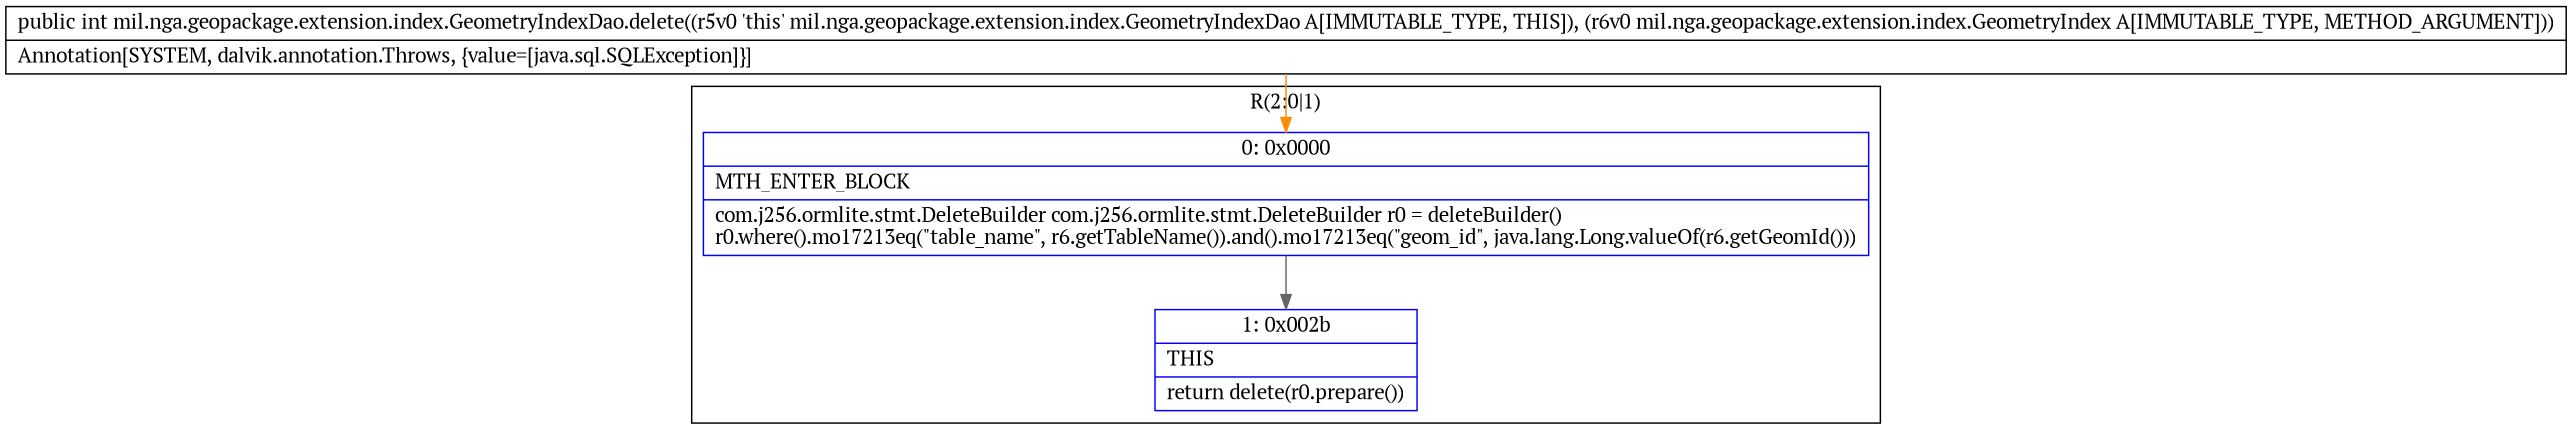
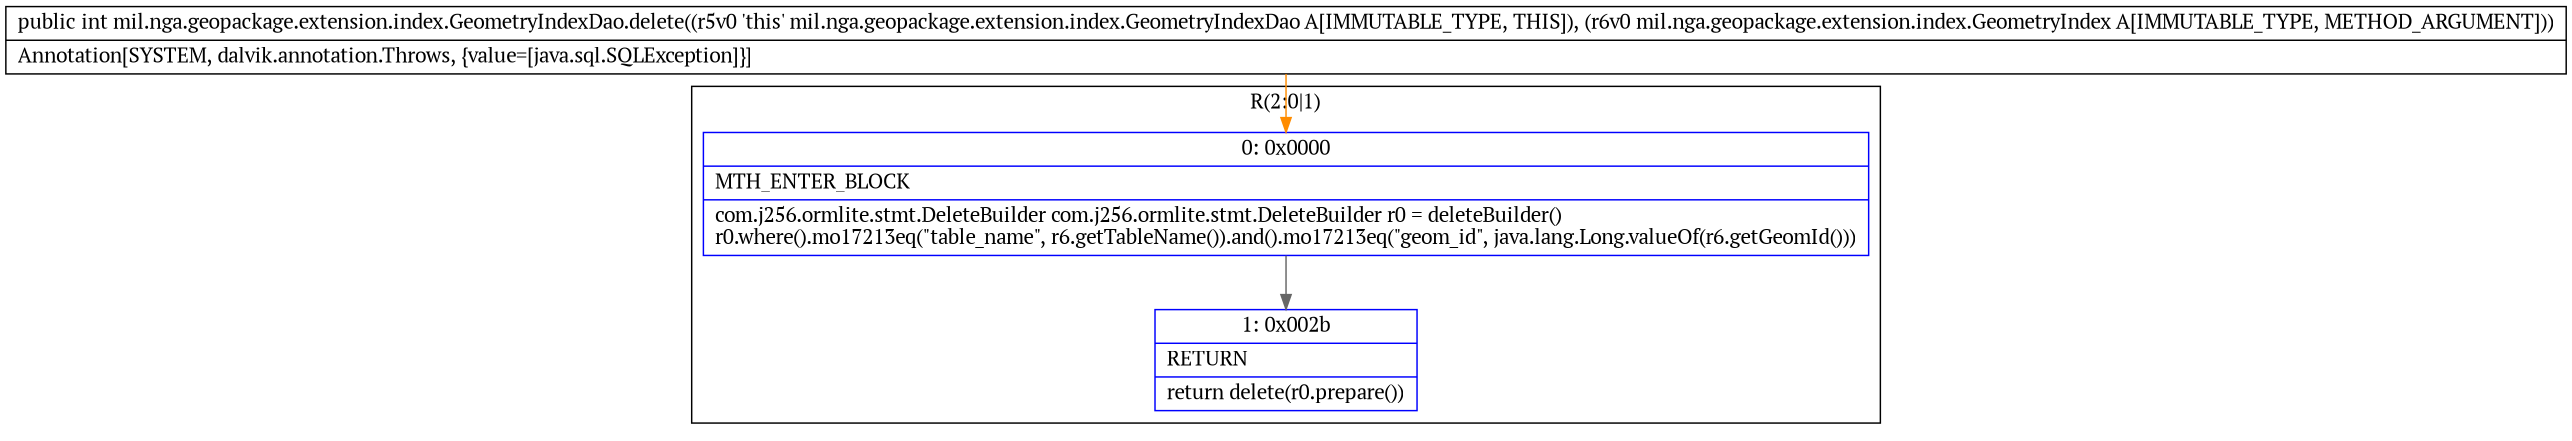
(1191, 359) -> (1208, 359)
